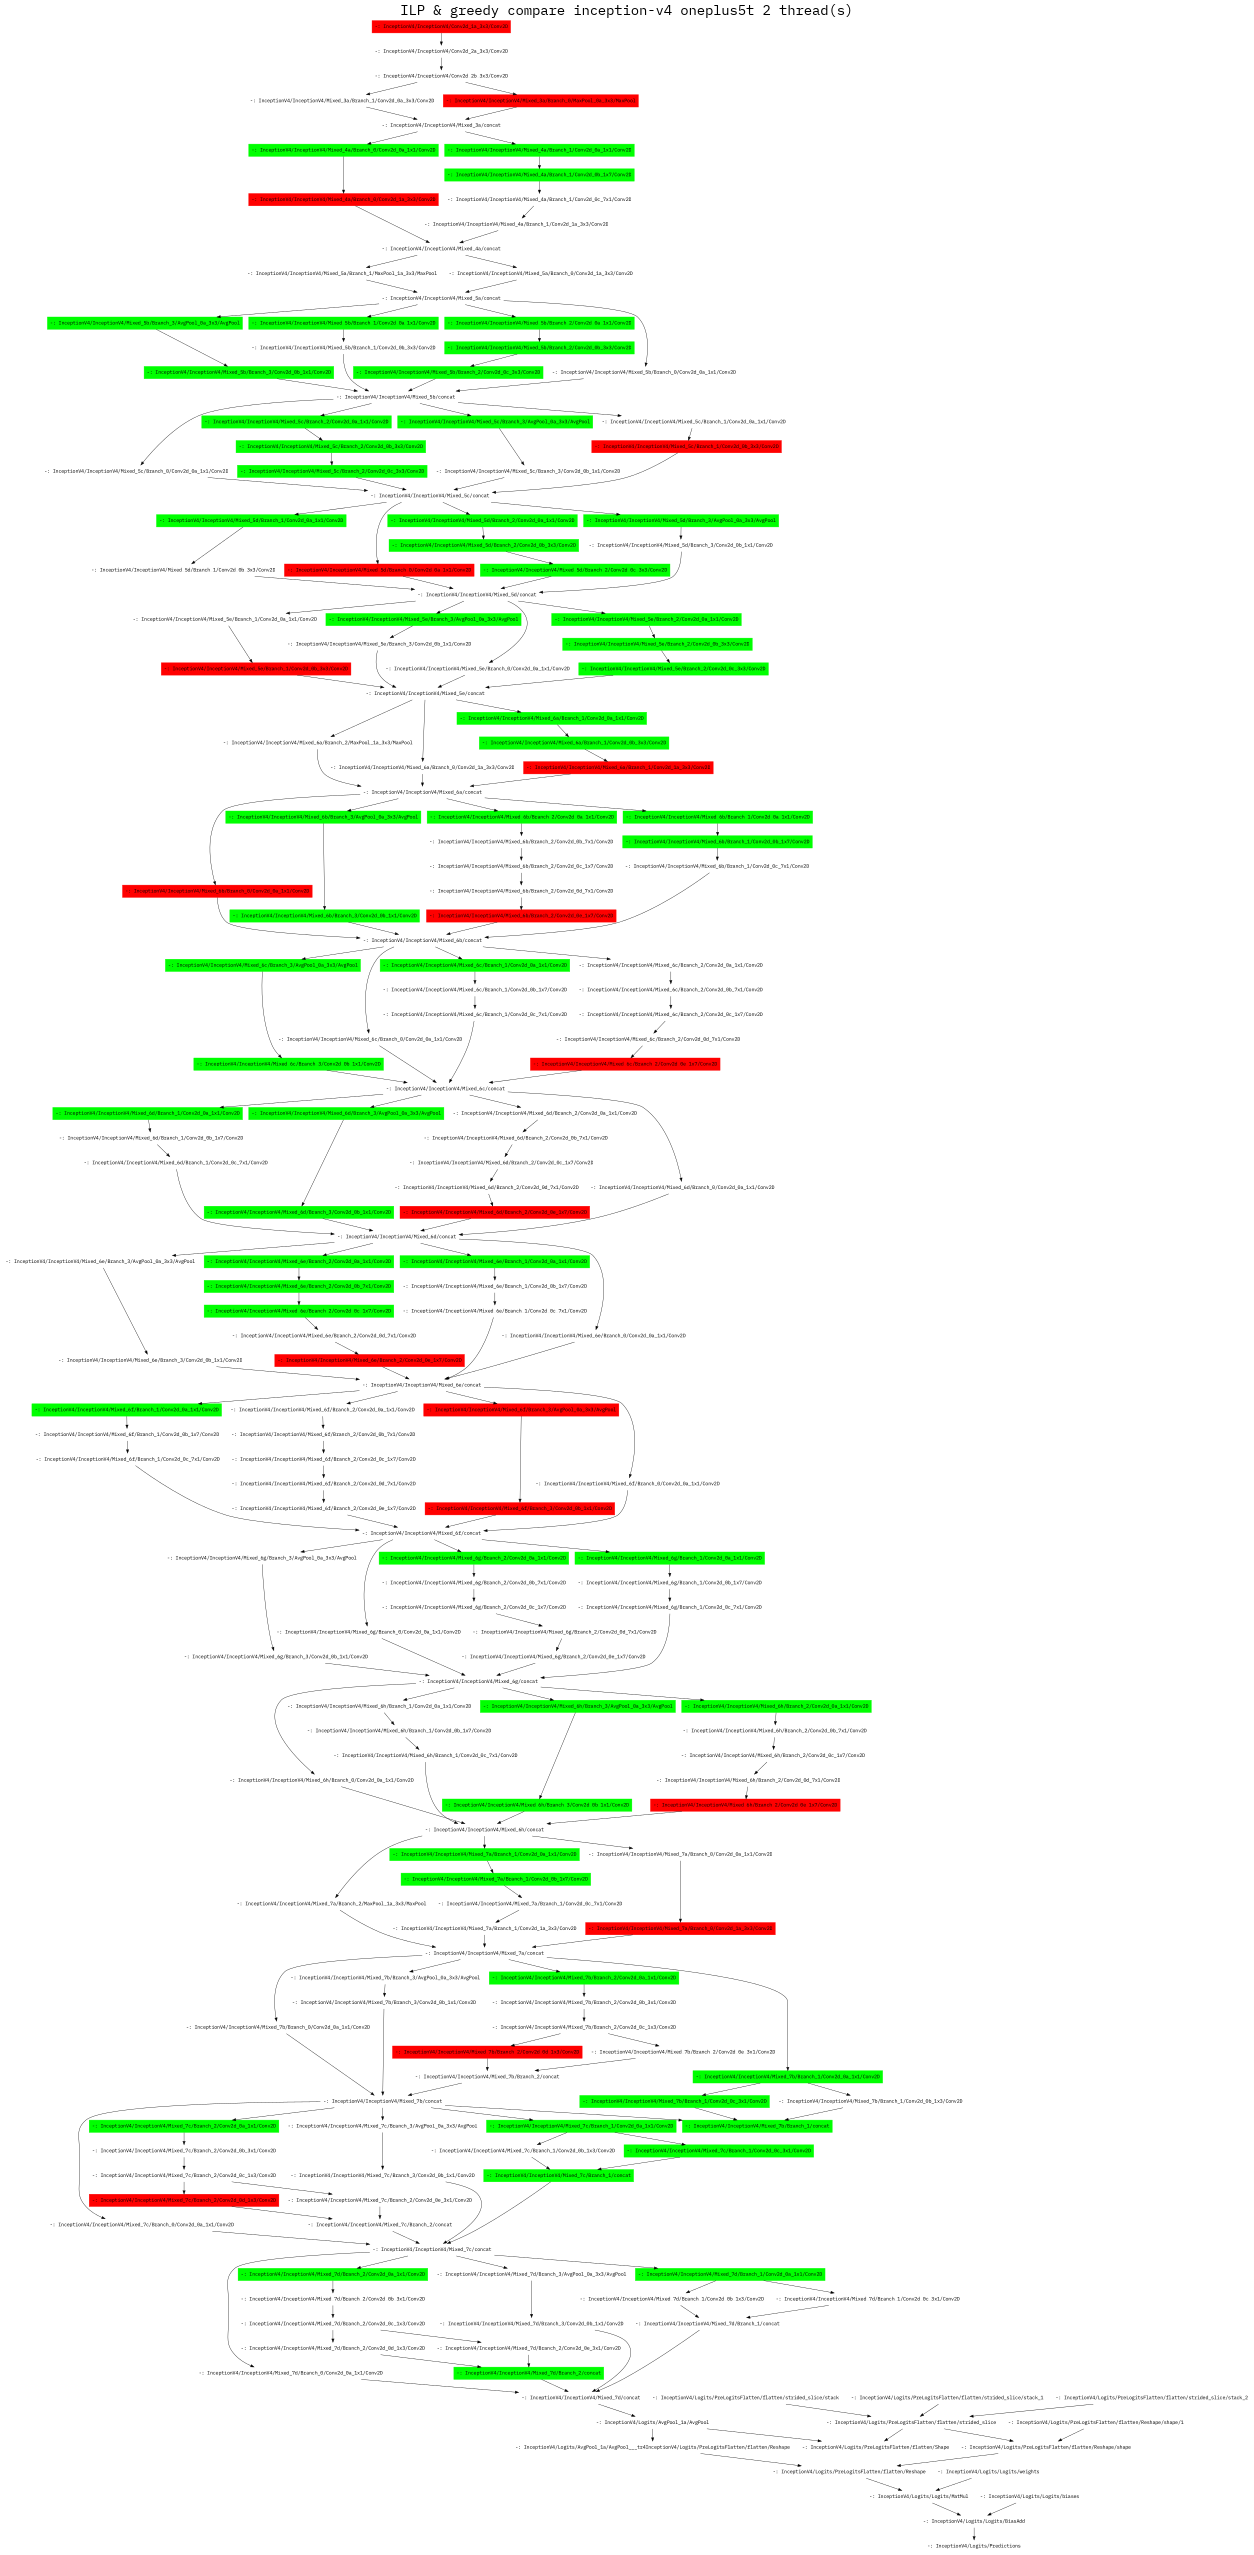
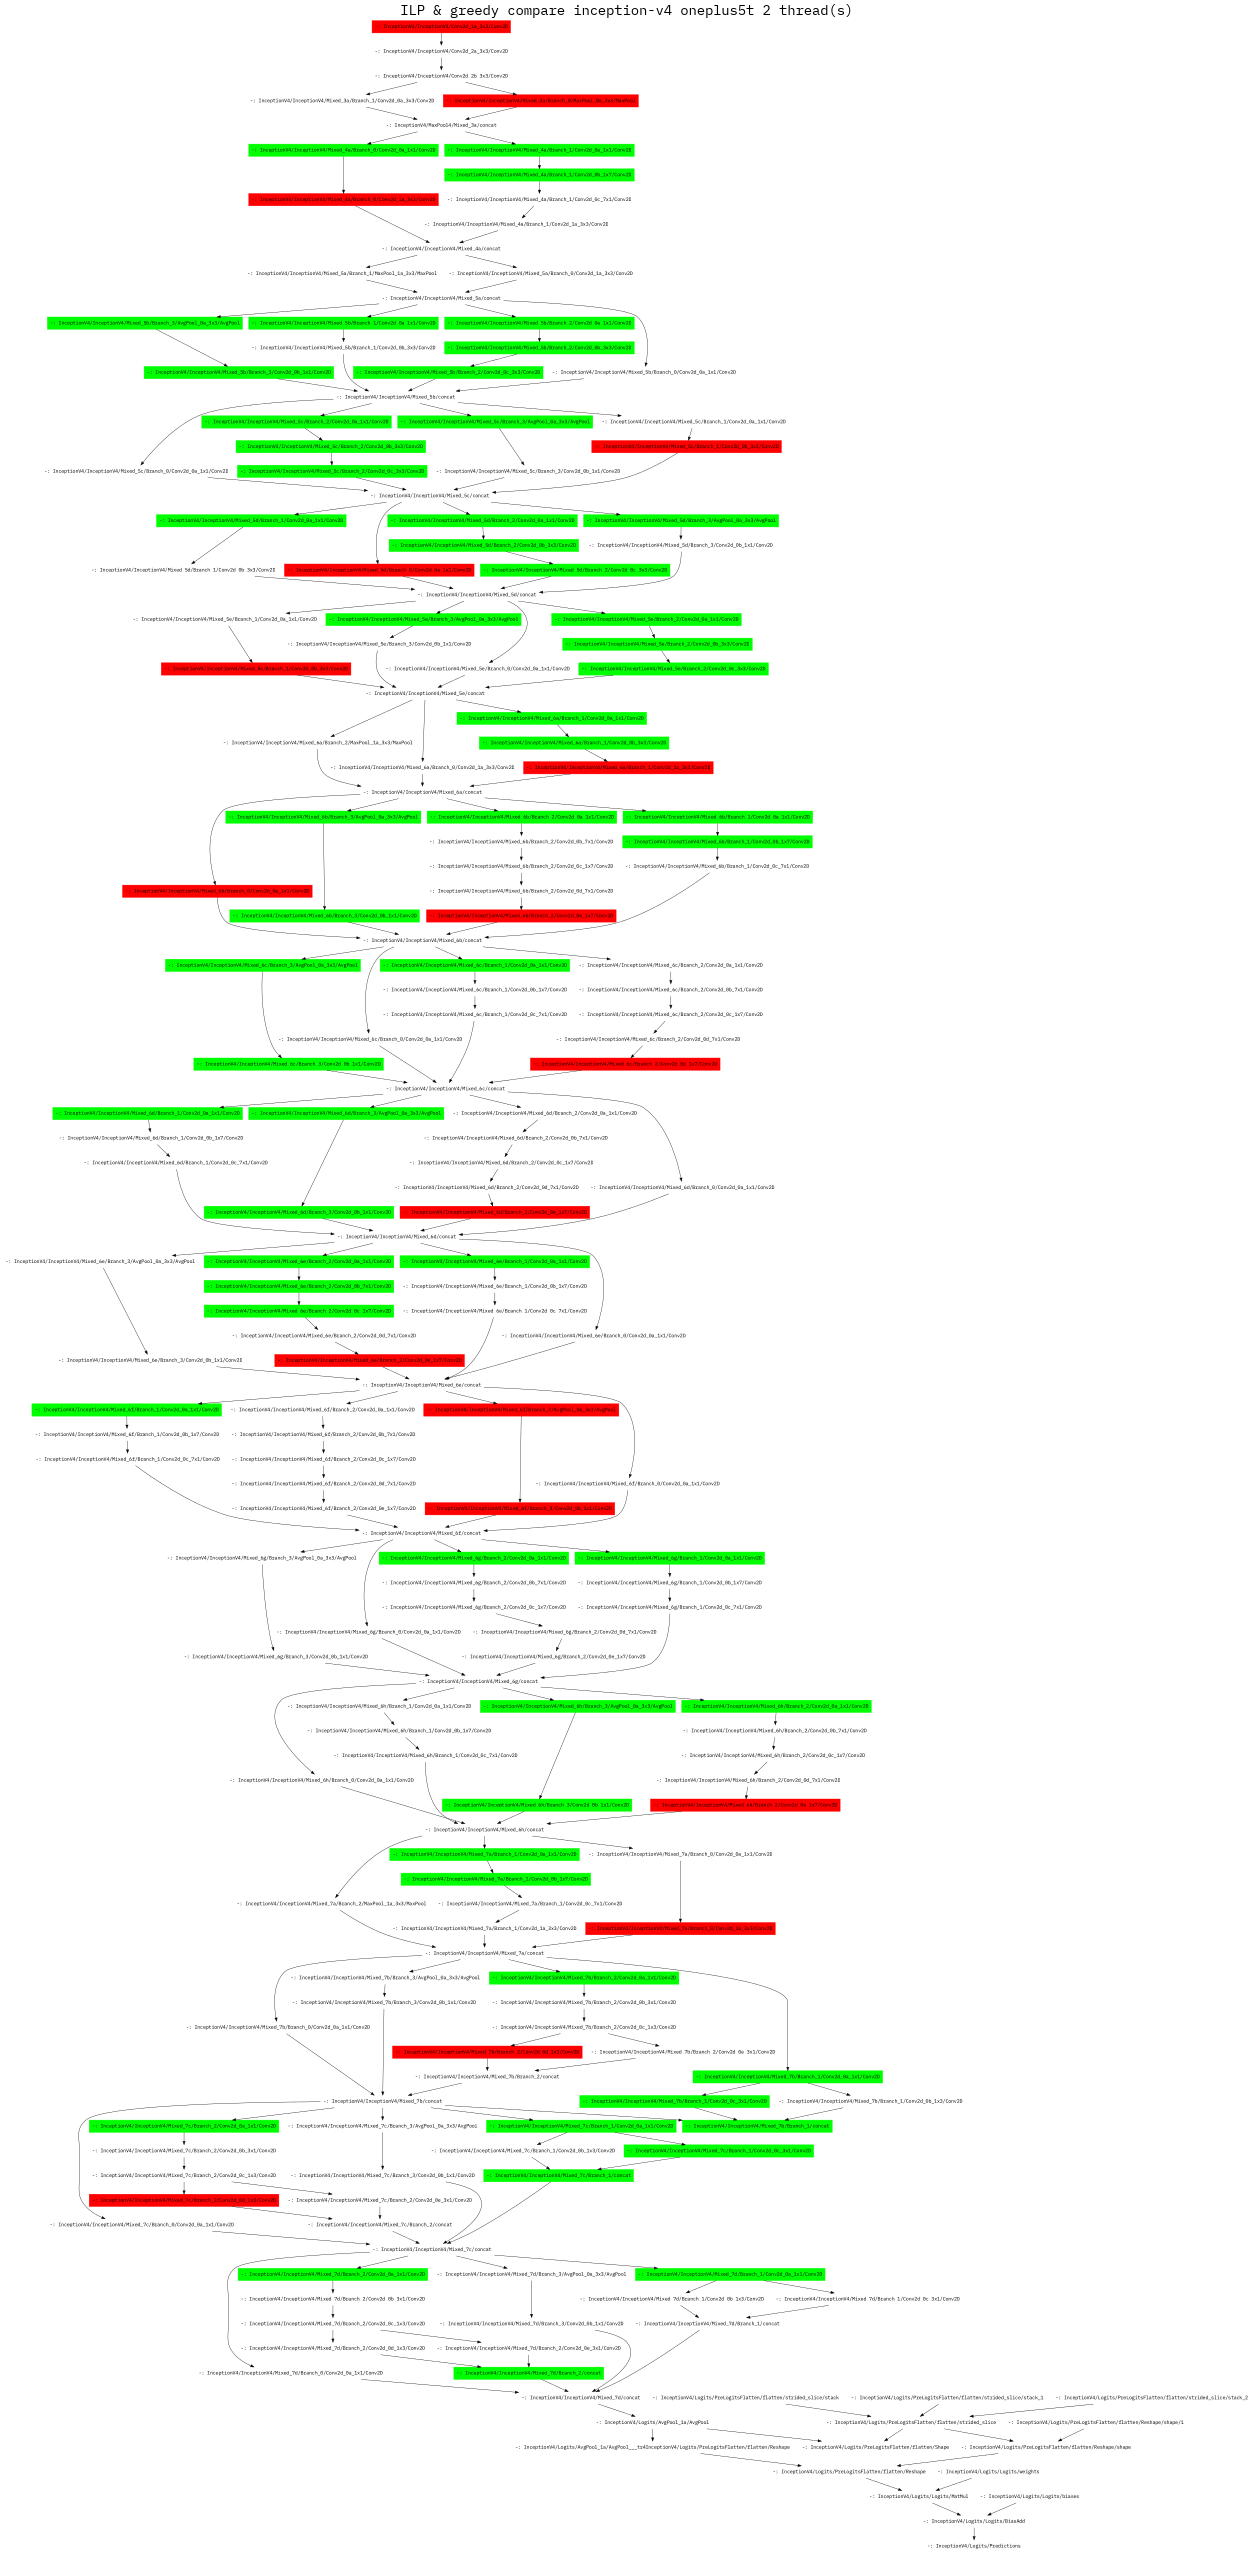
(441, 126) -> (441, 126)
